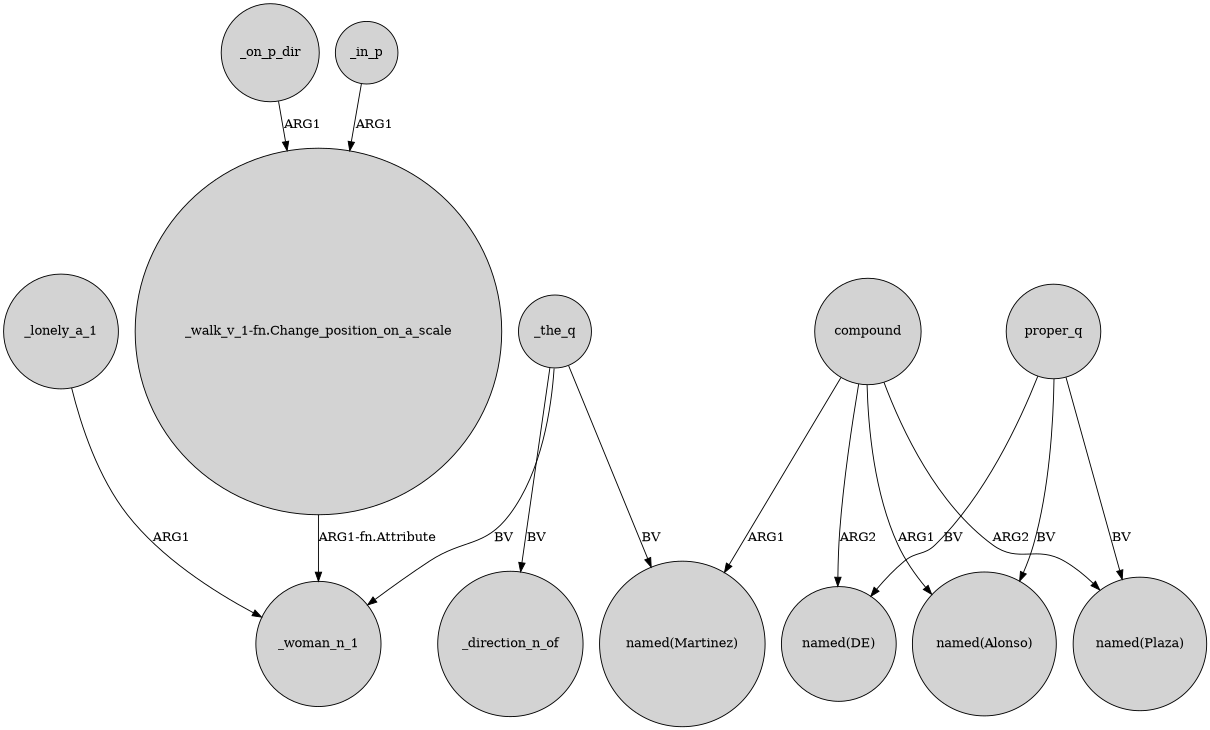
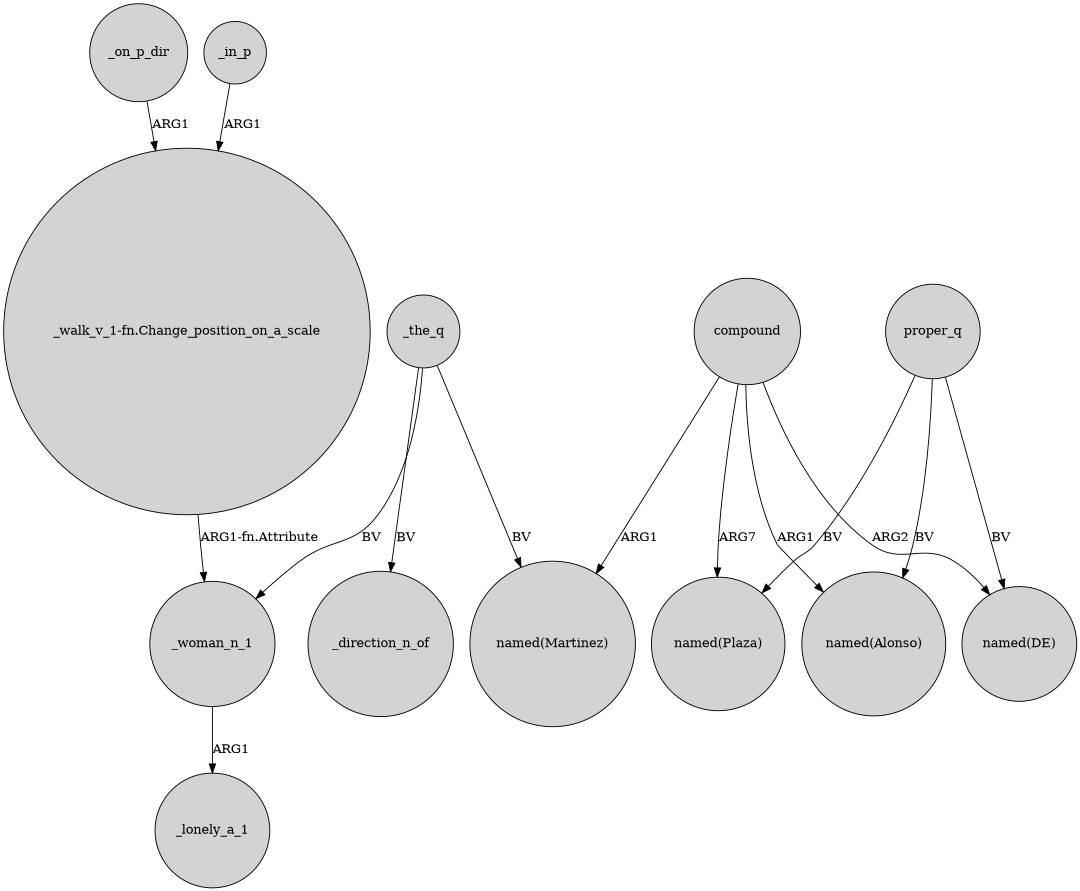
(134, 523) -> (212, 735)
(1011, 538) -> (738, 538)
